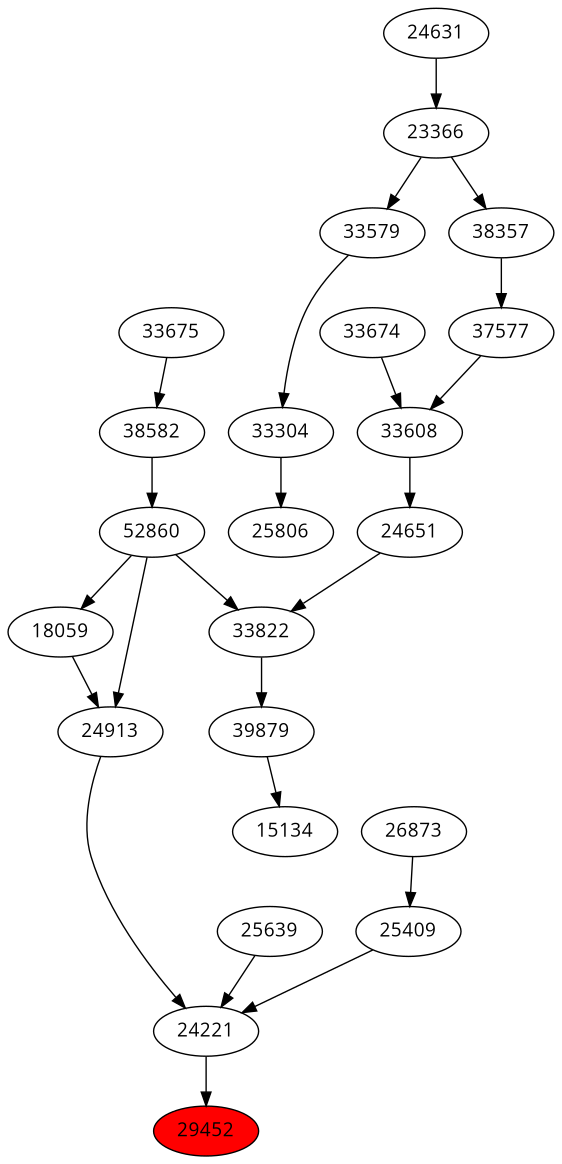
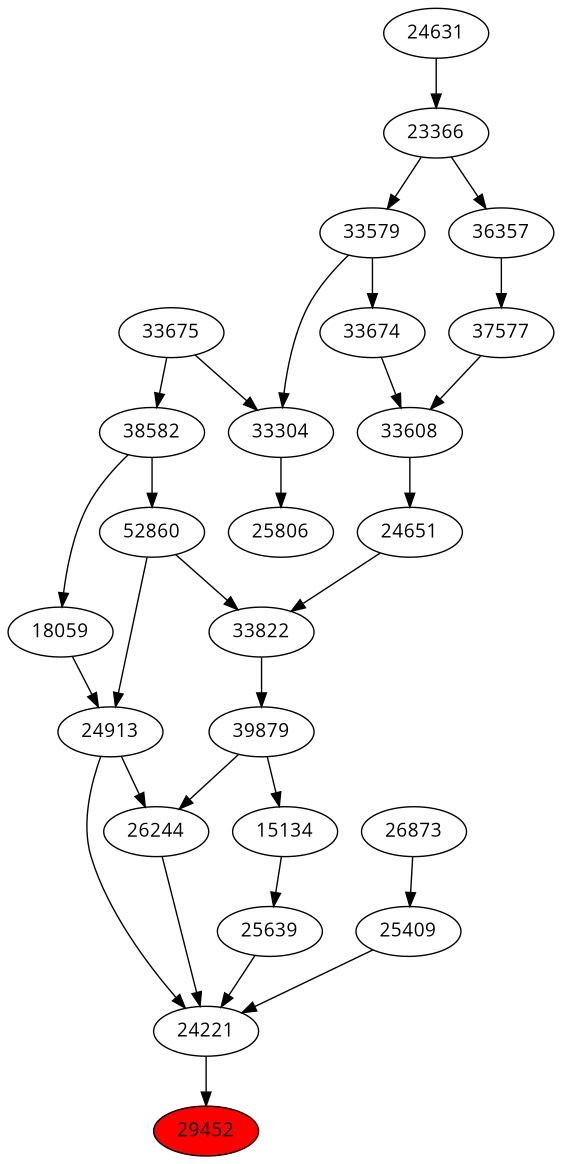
(501, 233) -> (501, 233)
none -> (372, 276)
none -> (221, 378)
(111, 577) -> (82, 517)
none -> (156, 832)
none -> (279, 875)
